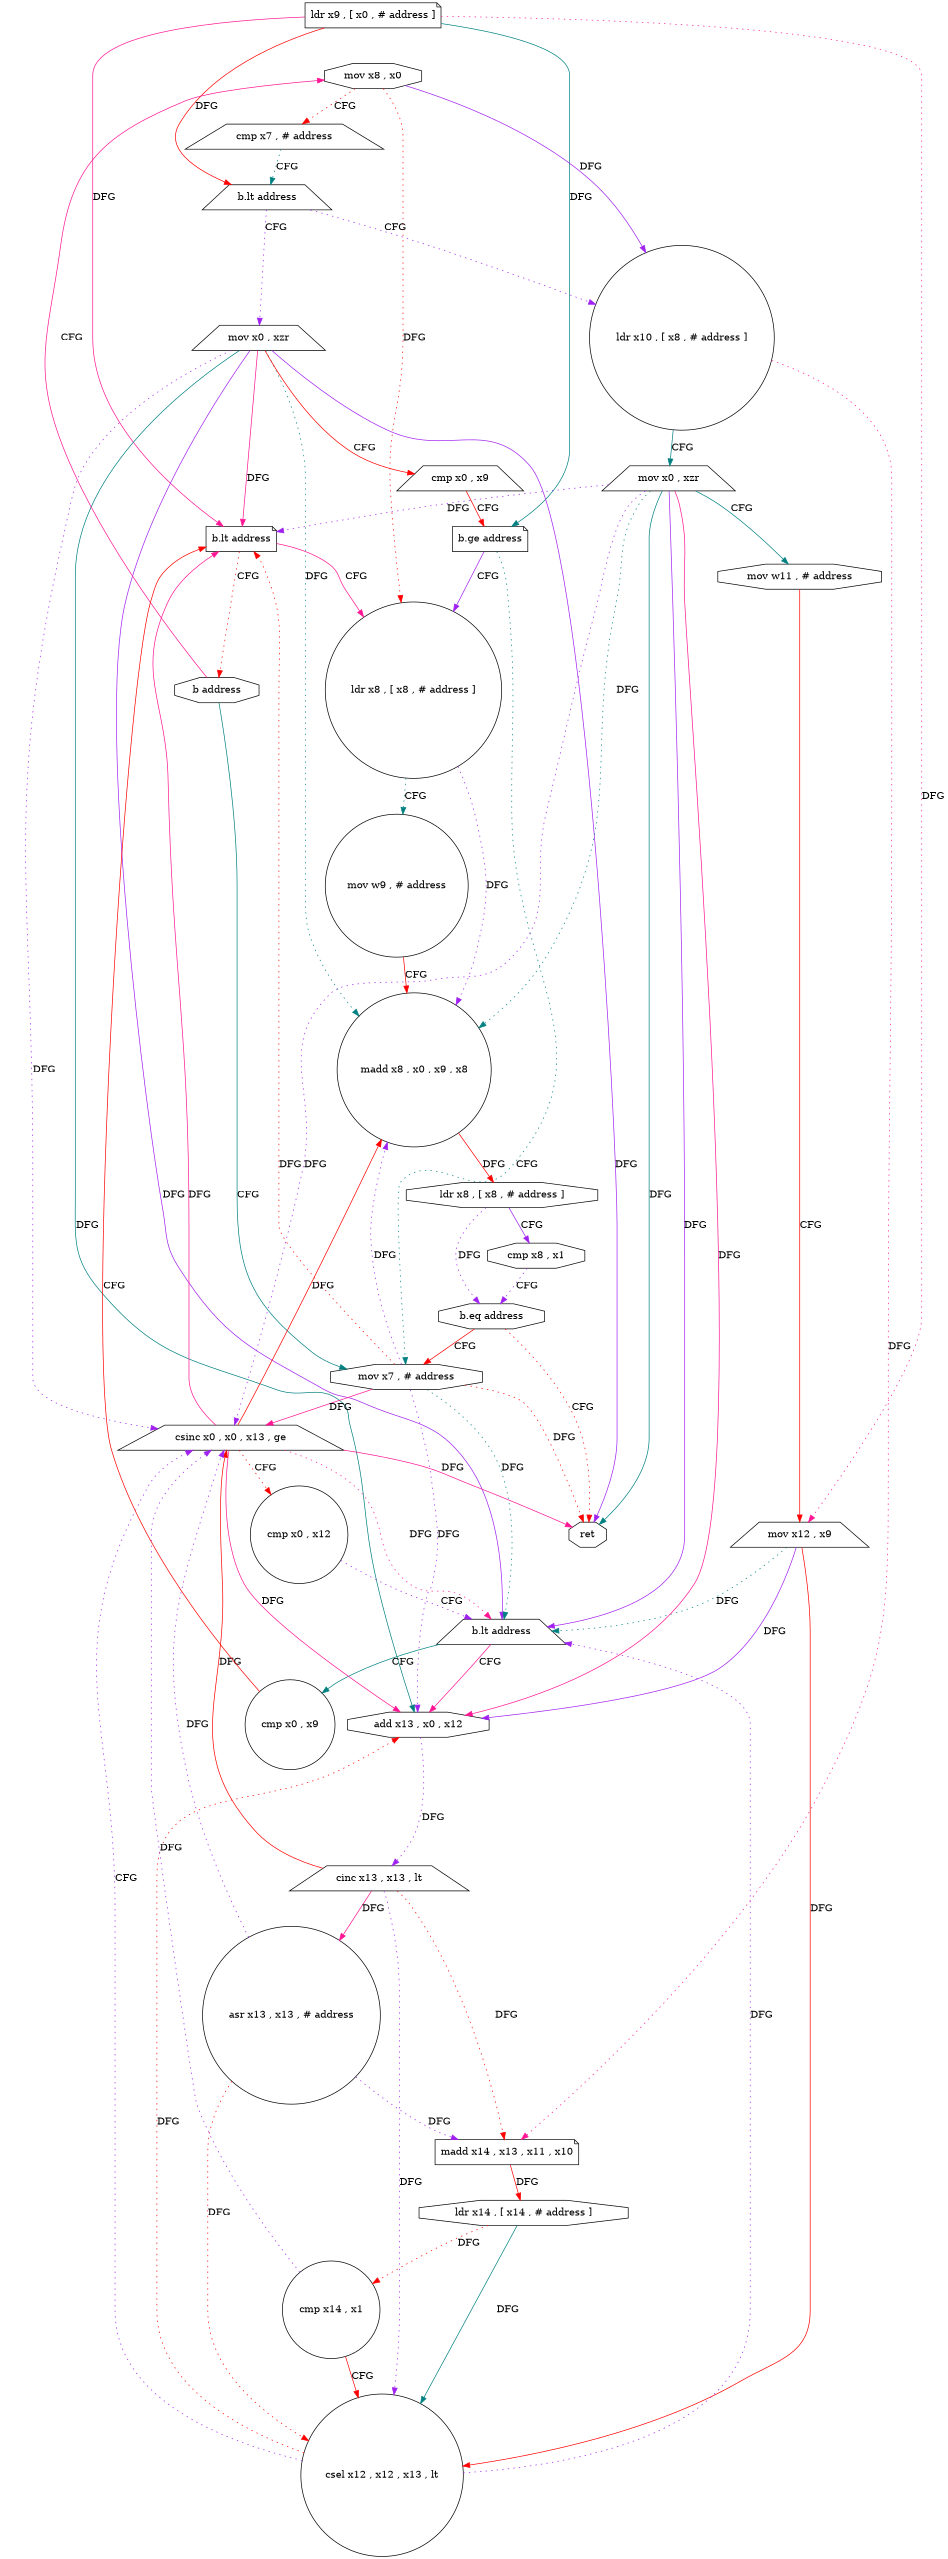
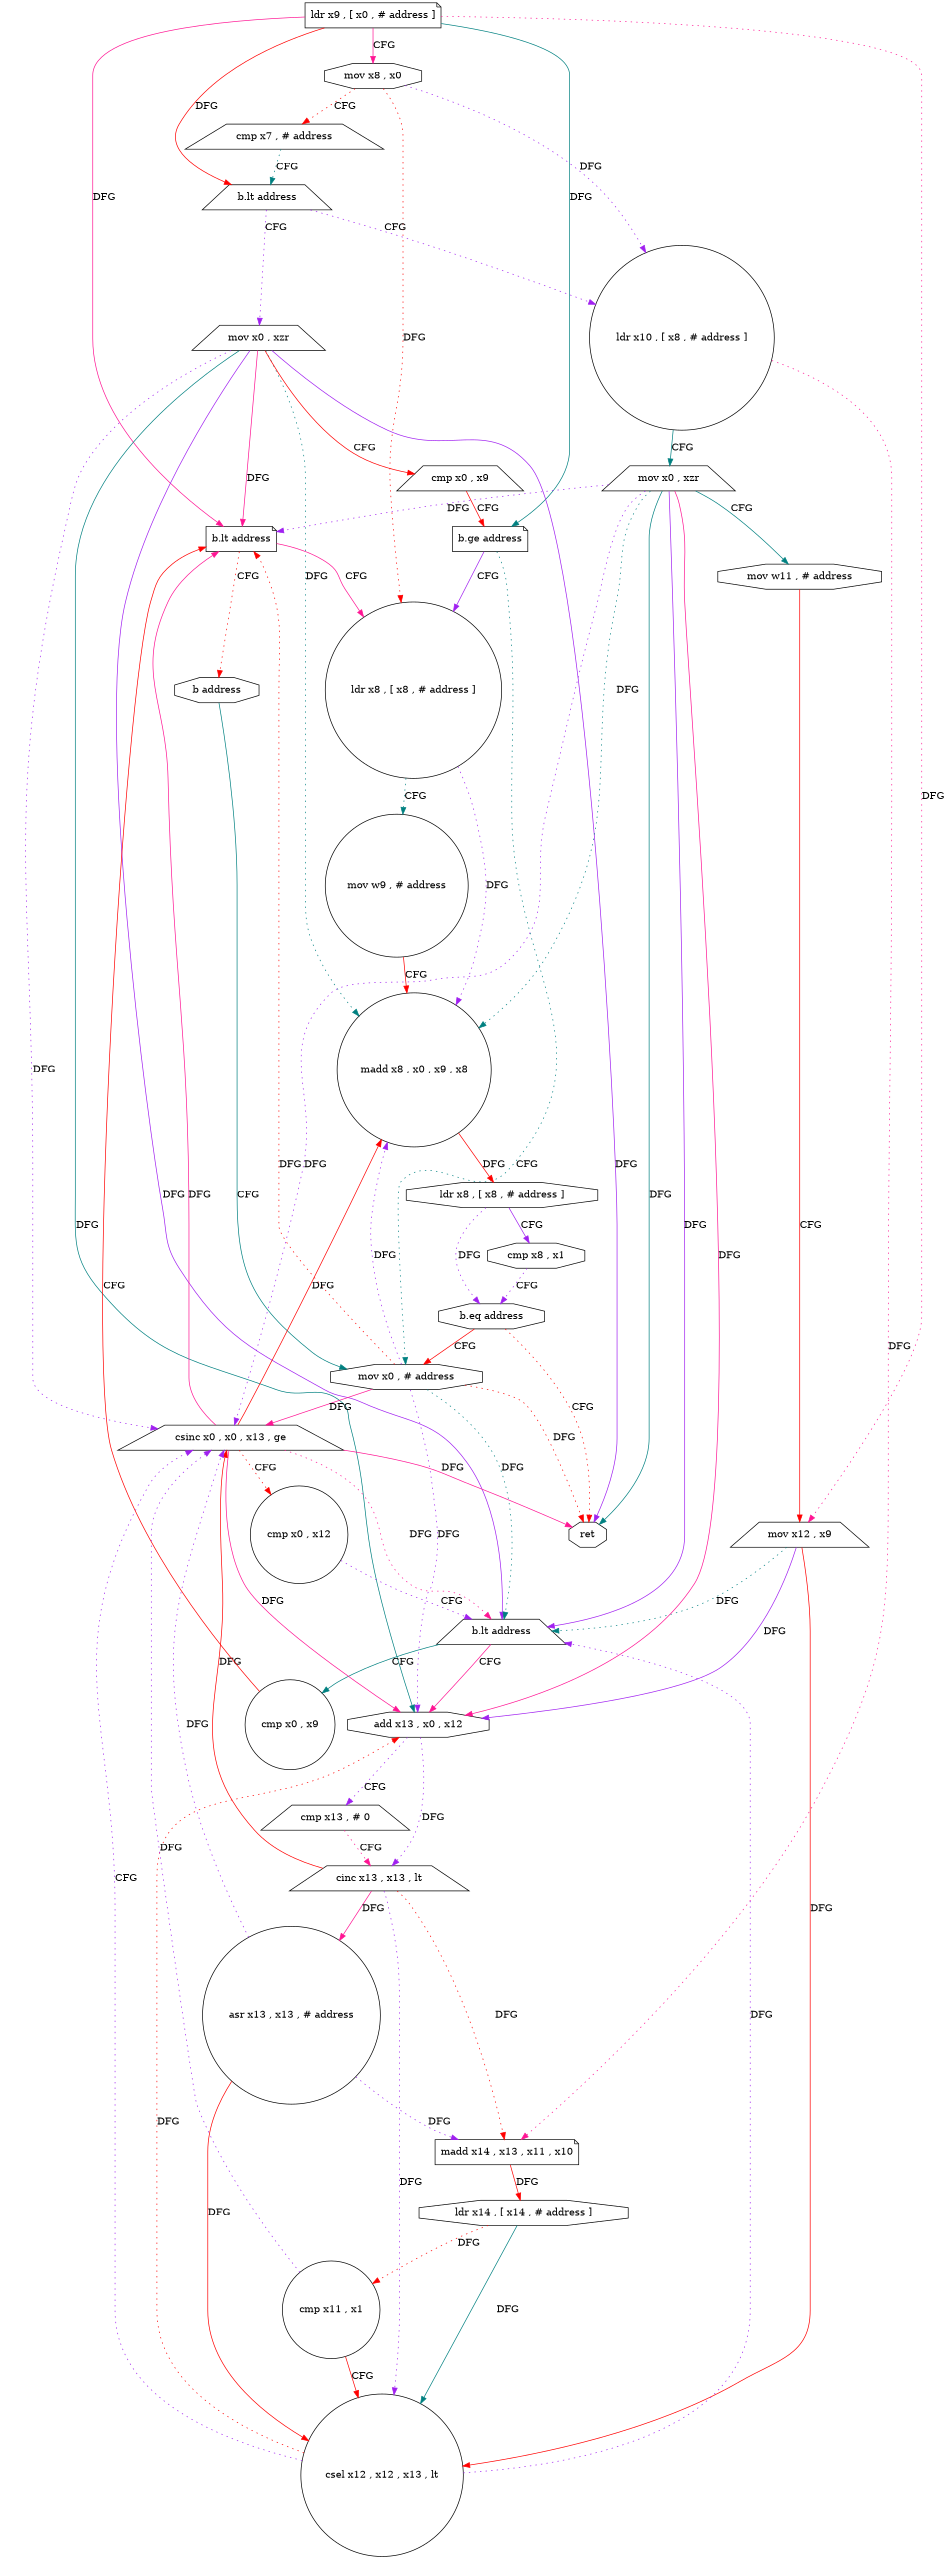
(540, 144) -> (540, 144)
(50, 315) -> (373, 42)
(406, 1377) -> (406, 1377)
none -> (335, 1818)
(208, 2276) -> (208, 2276)
(331, 2310) -> (331, 2310)
